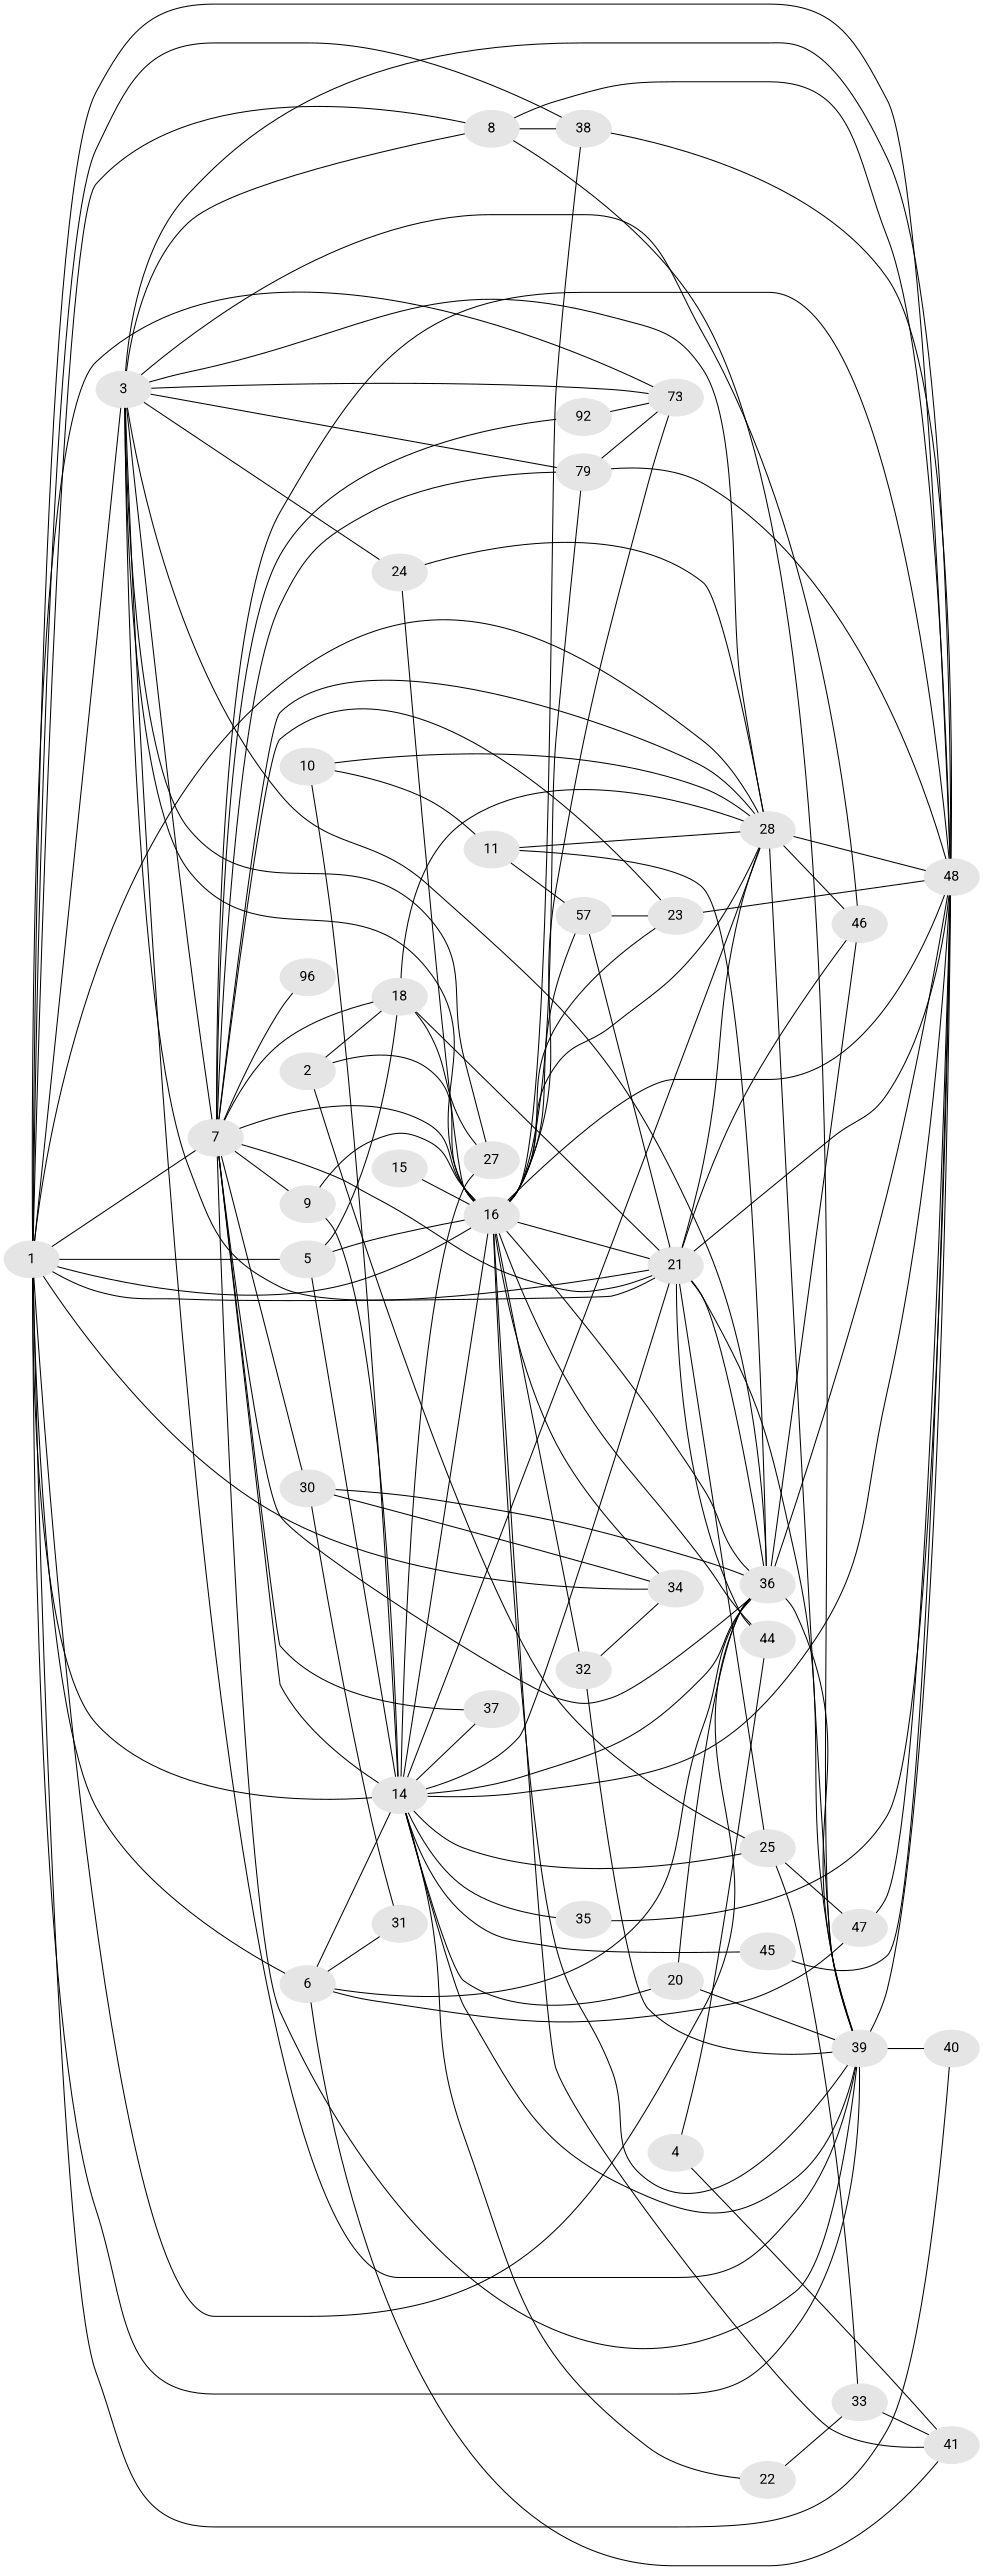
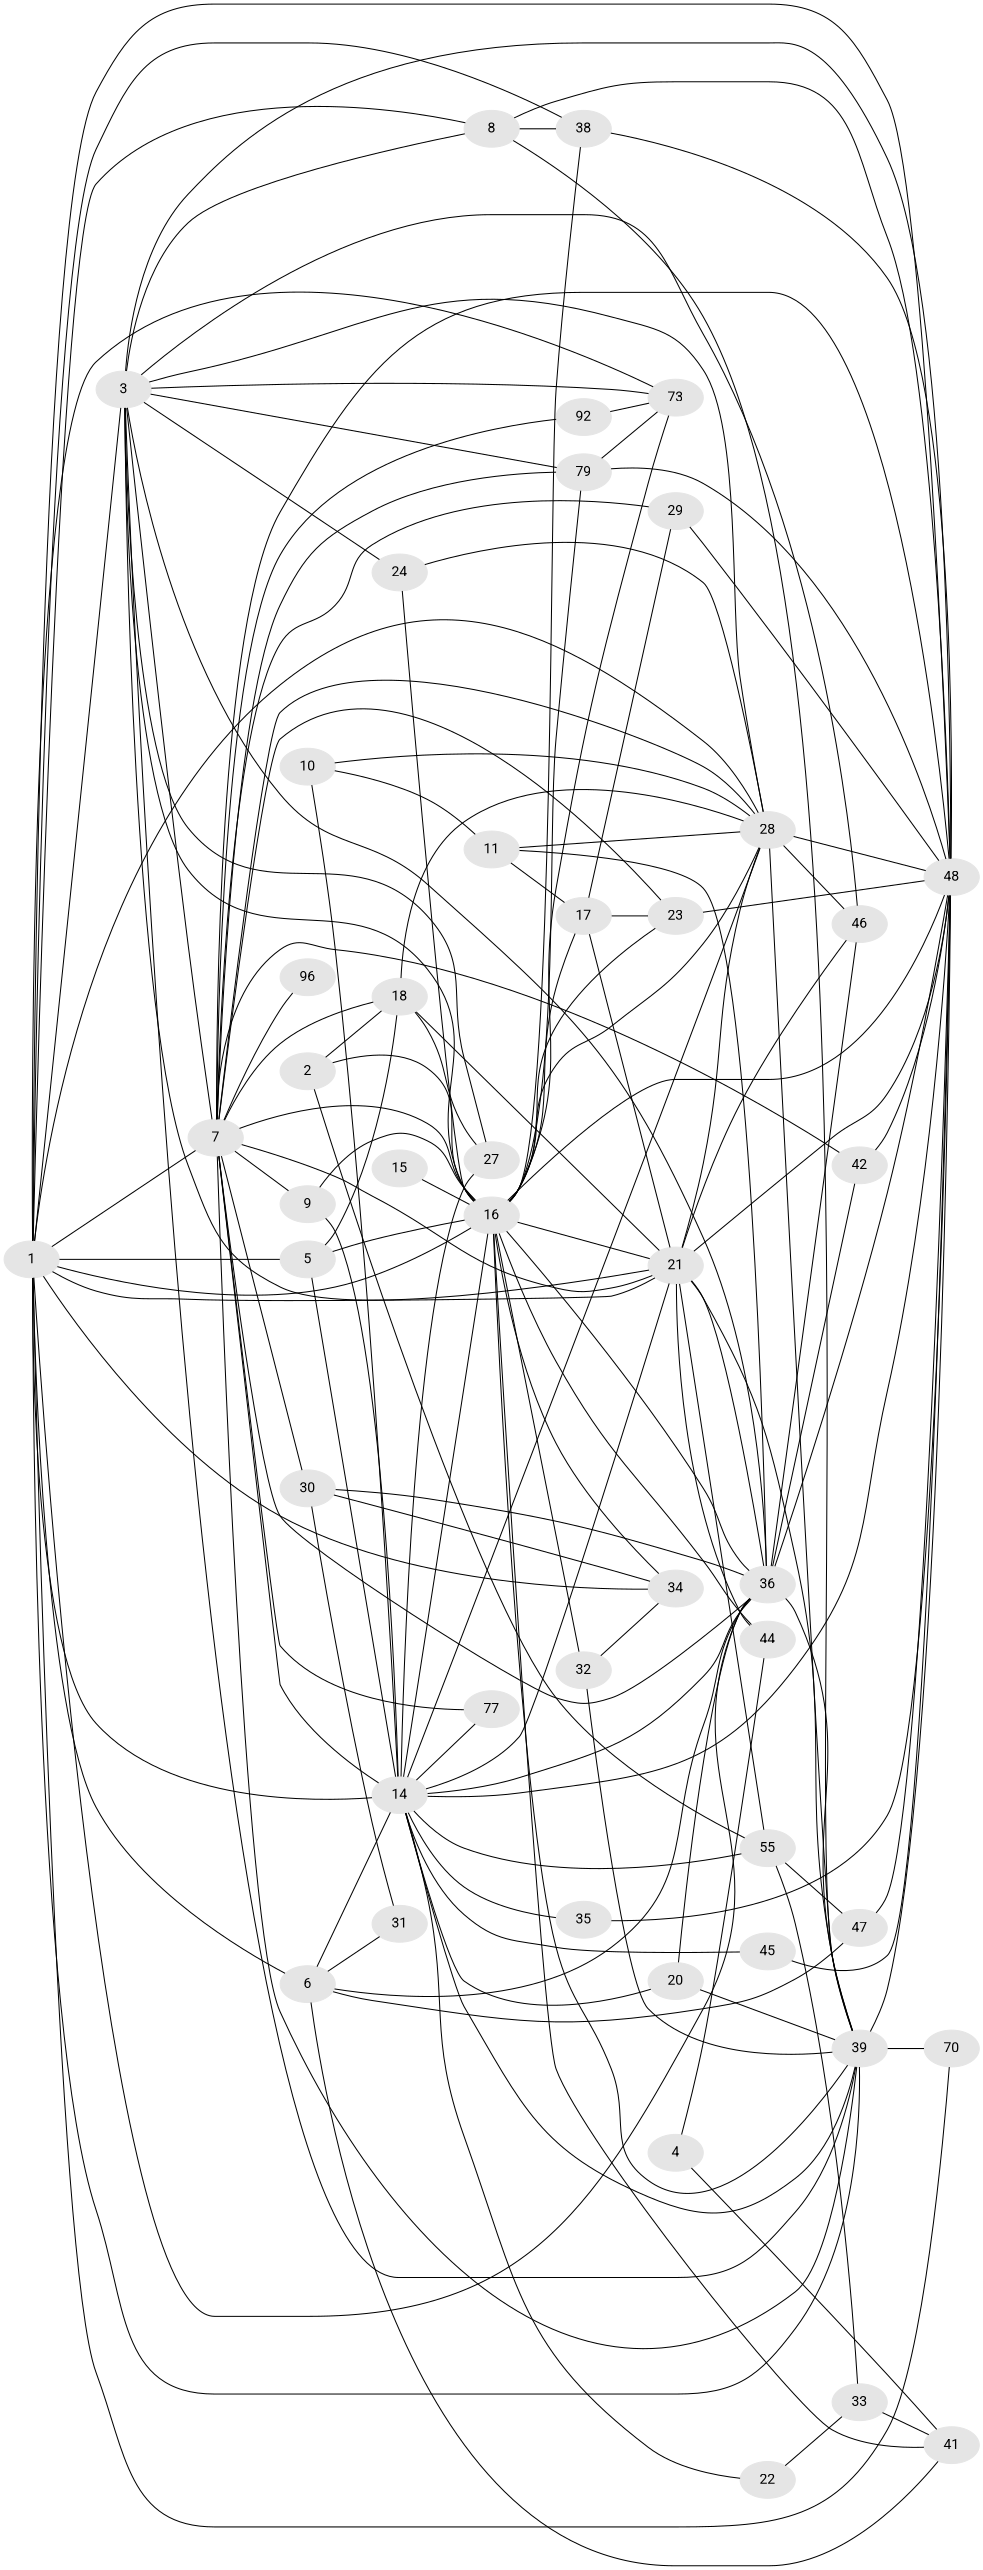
none -> (676, 511)
(584, 916) -> (584, 916)
none -> (860, 1165)
(492, 1709) -> (492, 1709)
(768, 1848) -> (768, 1848)
(952, 2049) -> (952, 2049)
